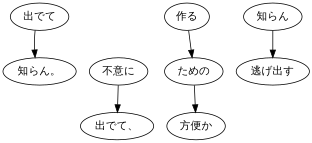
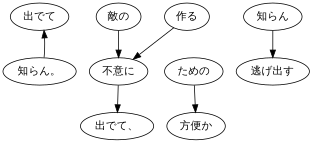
none -> (119, 17)
(35, 40) -> (45, 48)
(190, 40) -> (157, 41)
